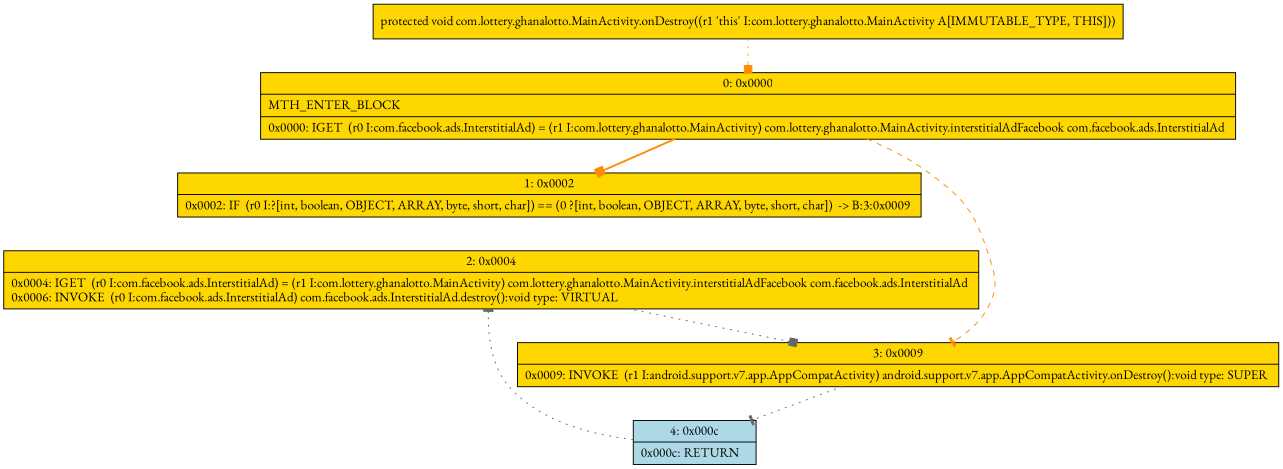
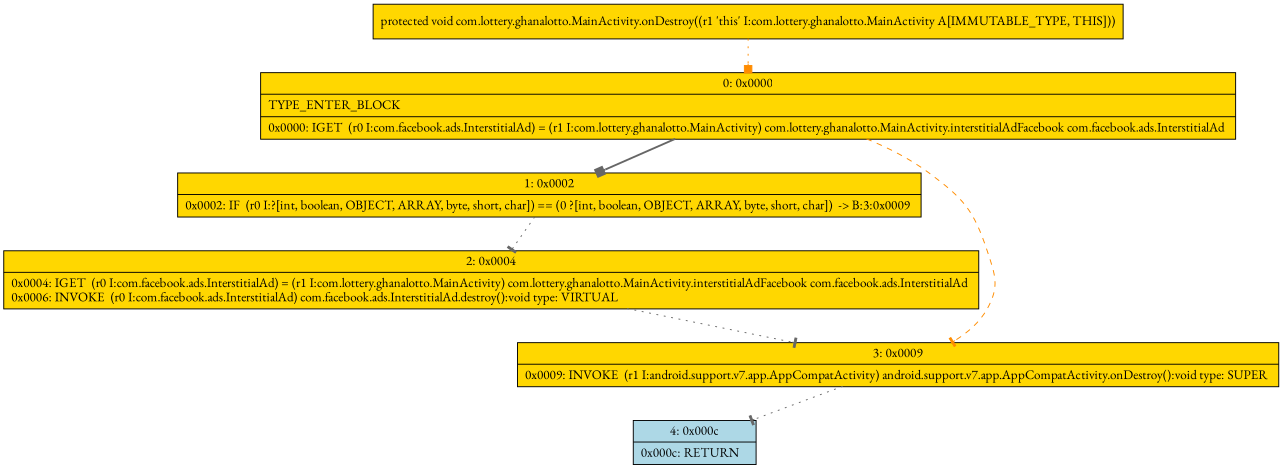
(335, 105) -> (335, 105)
(640, 154) -> (640, 154)
(710, 325) -> (710, 325)
(532, 406) -> (524, 232)
